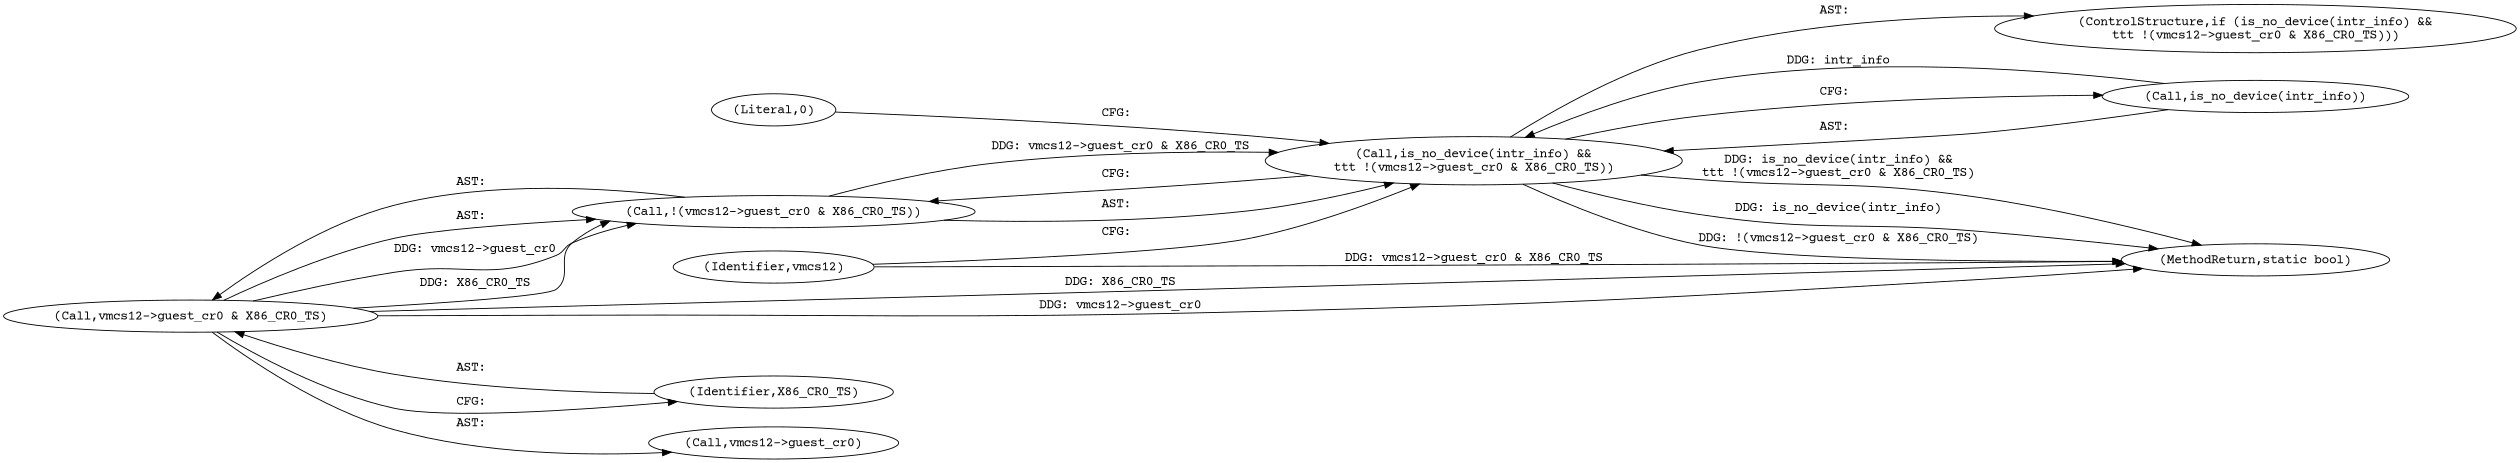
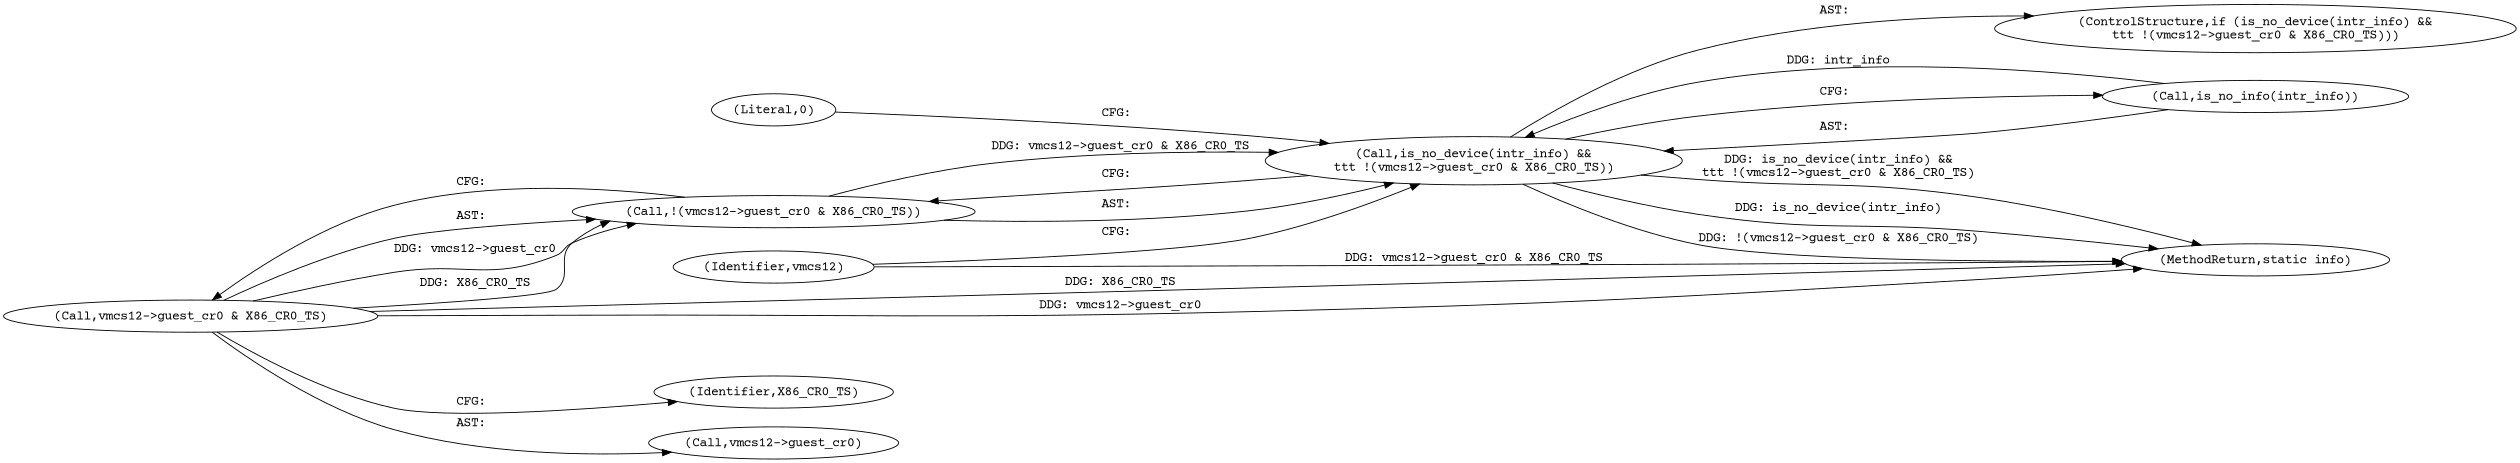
(2255, 96) -> (2255, 96)
(475, 182) -> (475, 182)
(2255, 260) -> (2255, 260)
(446, 381) -> none
